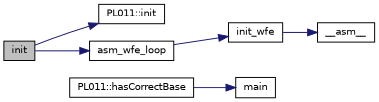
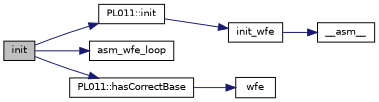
(196, 41) -> (192, 23)
none -> (62, 67)
(256, 88) -> (256, 88)
